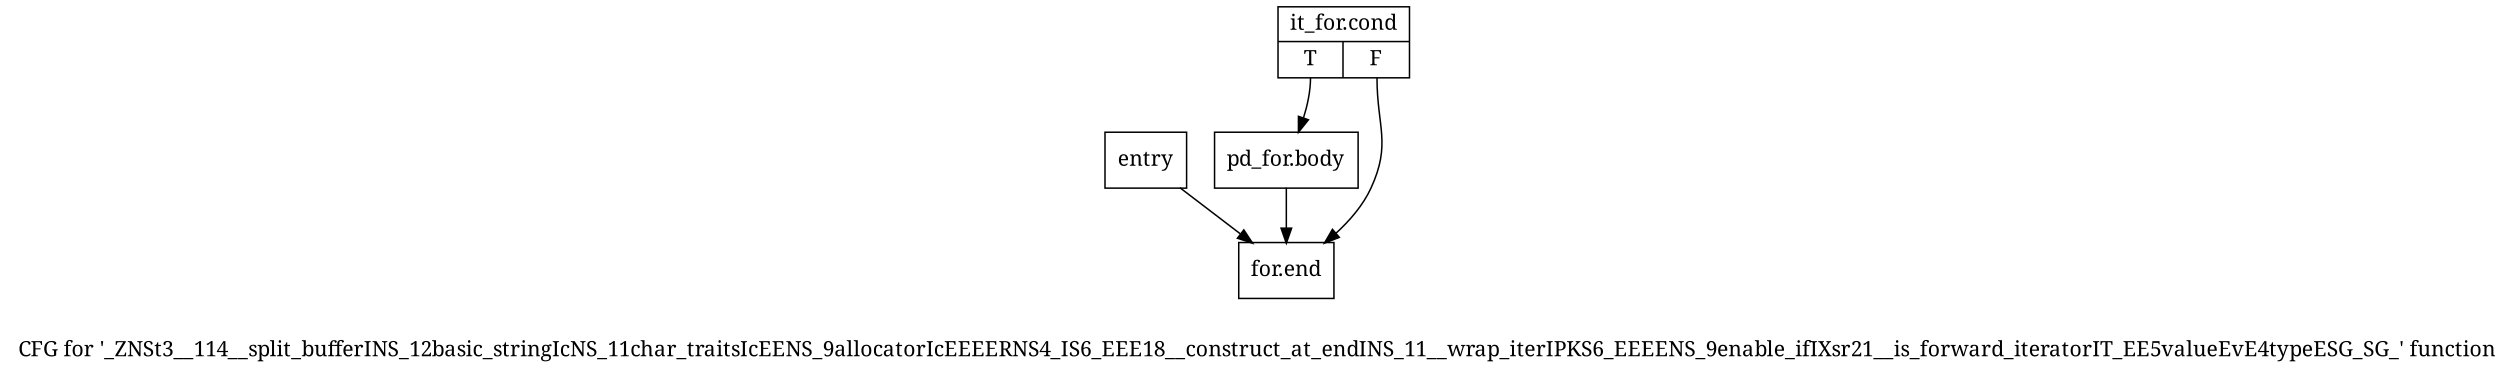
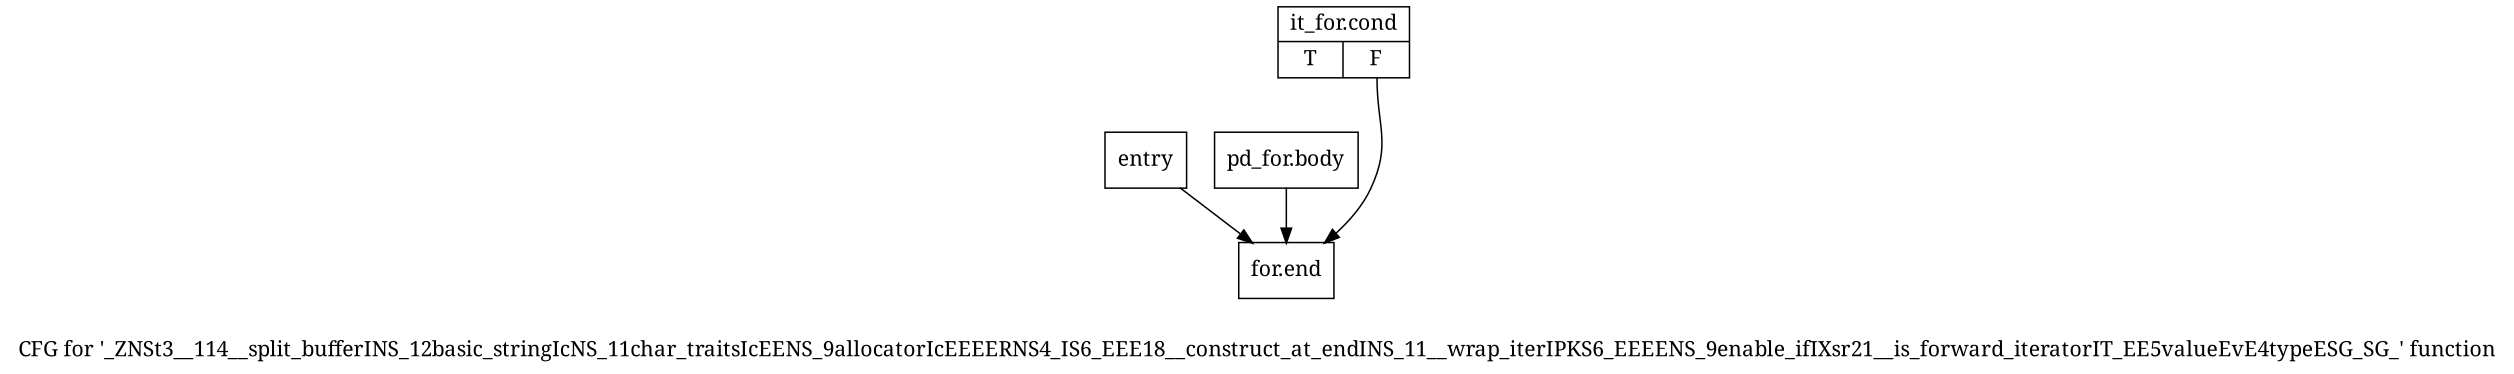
(1308, 98) -> none
